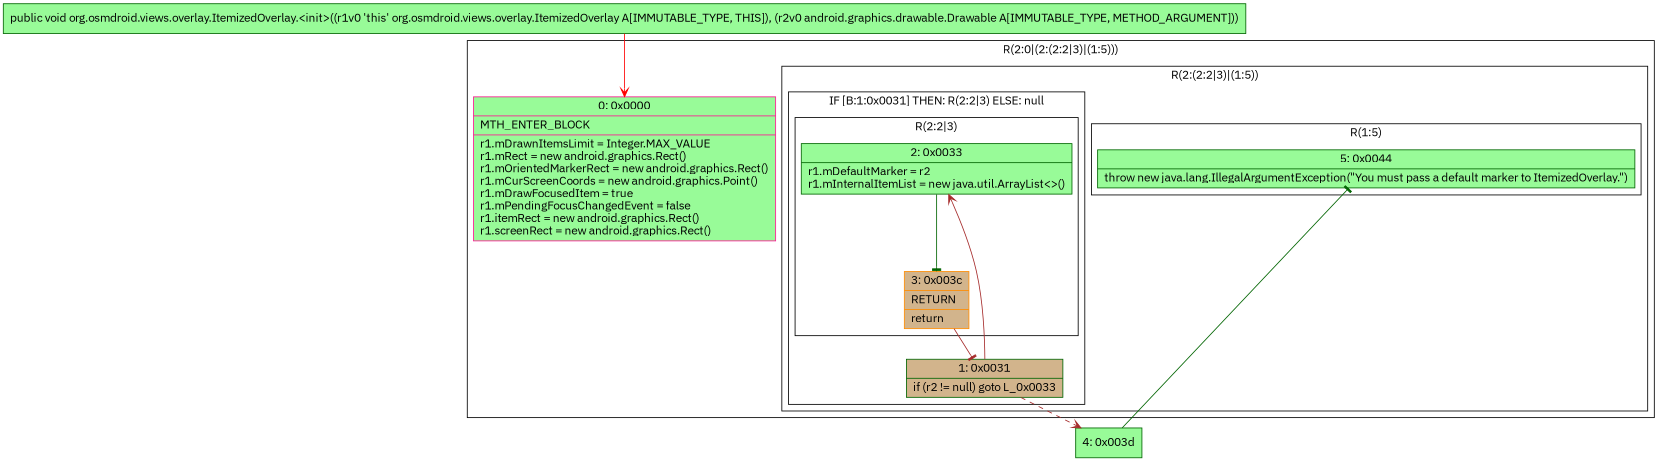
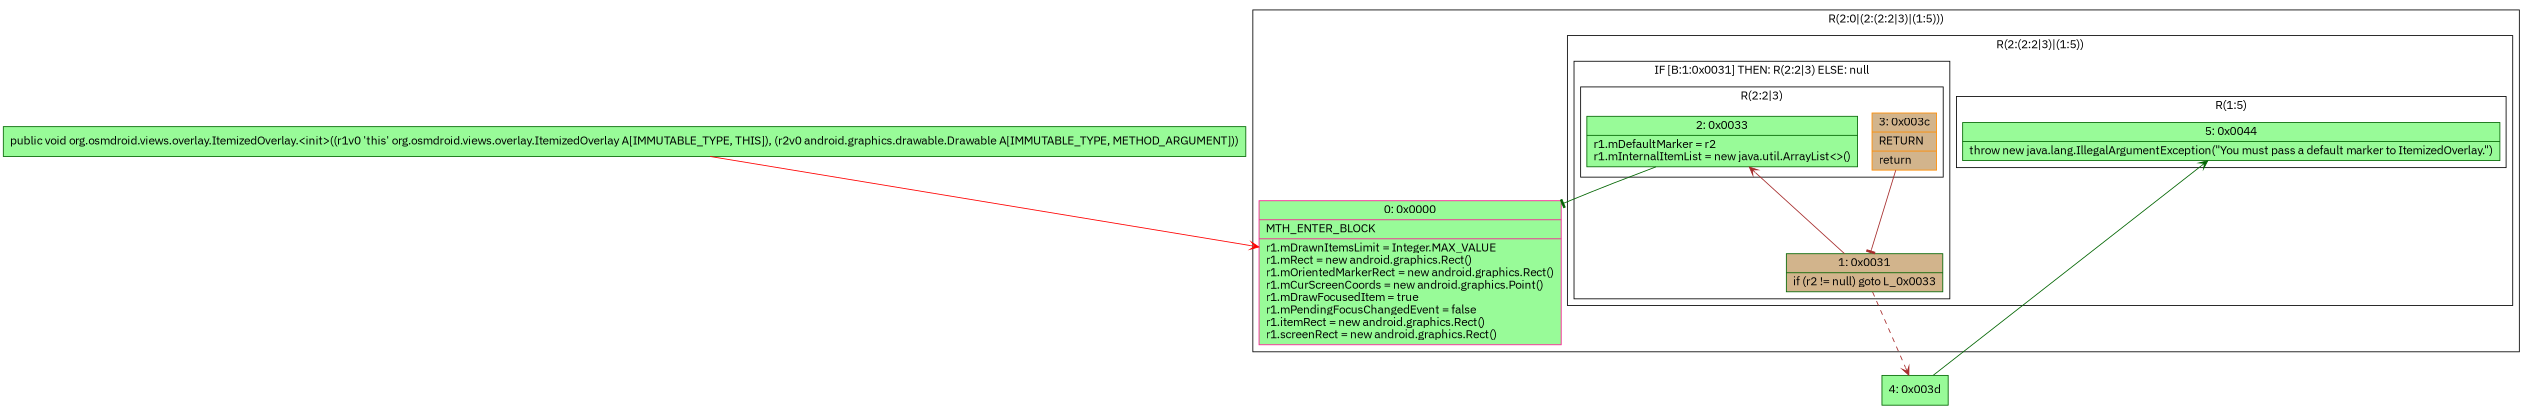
(937, 231) -> (1610, 184)
(1234, 309) -> (2067, 271)
